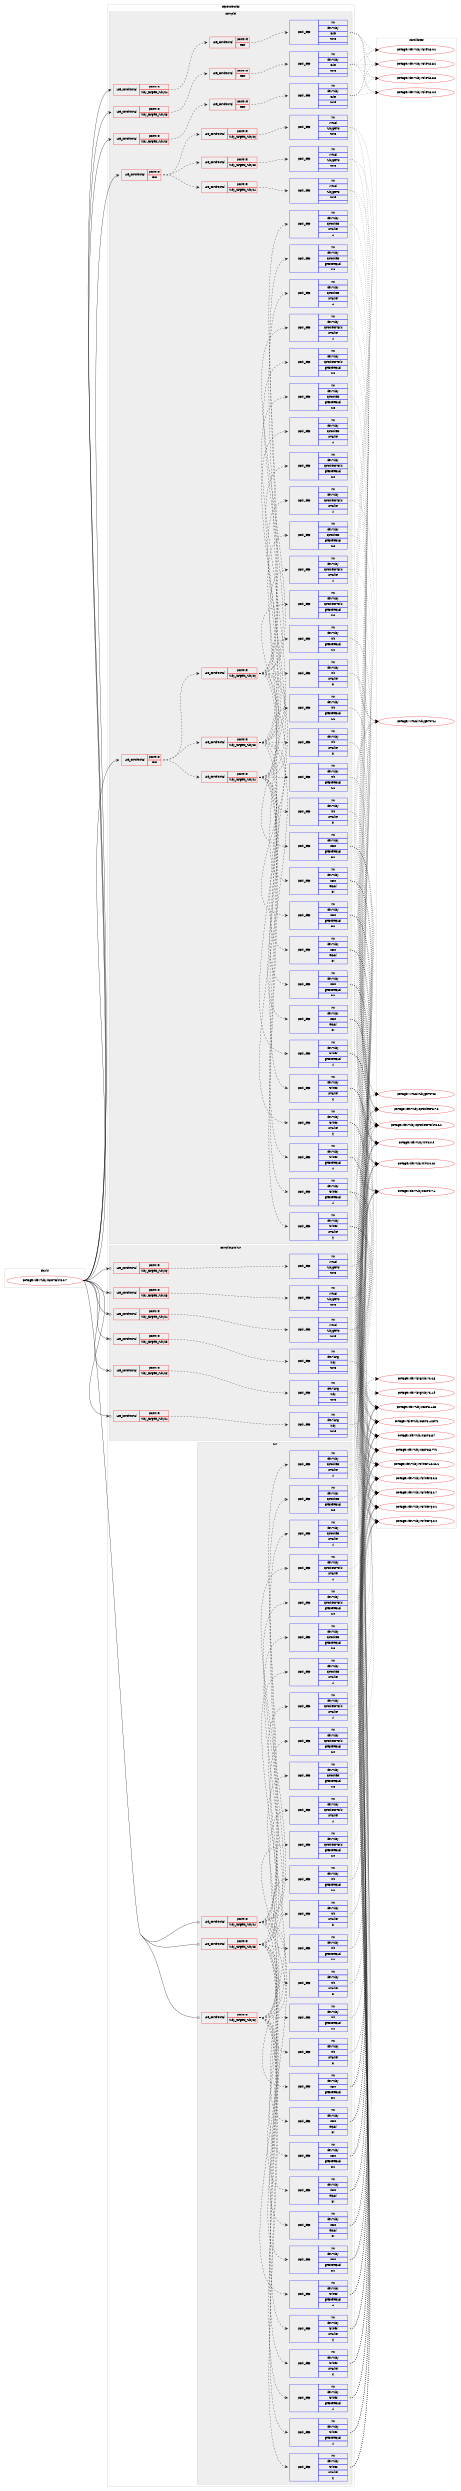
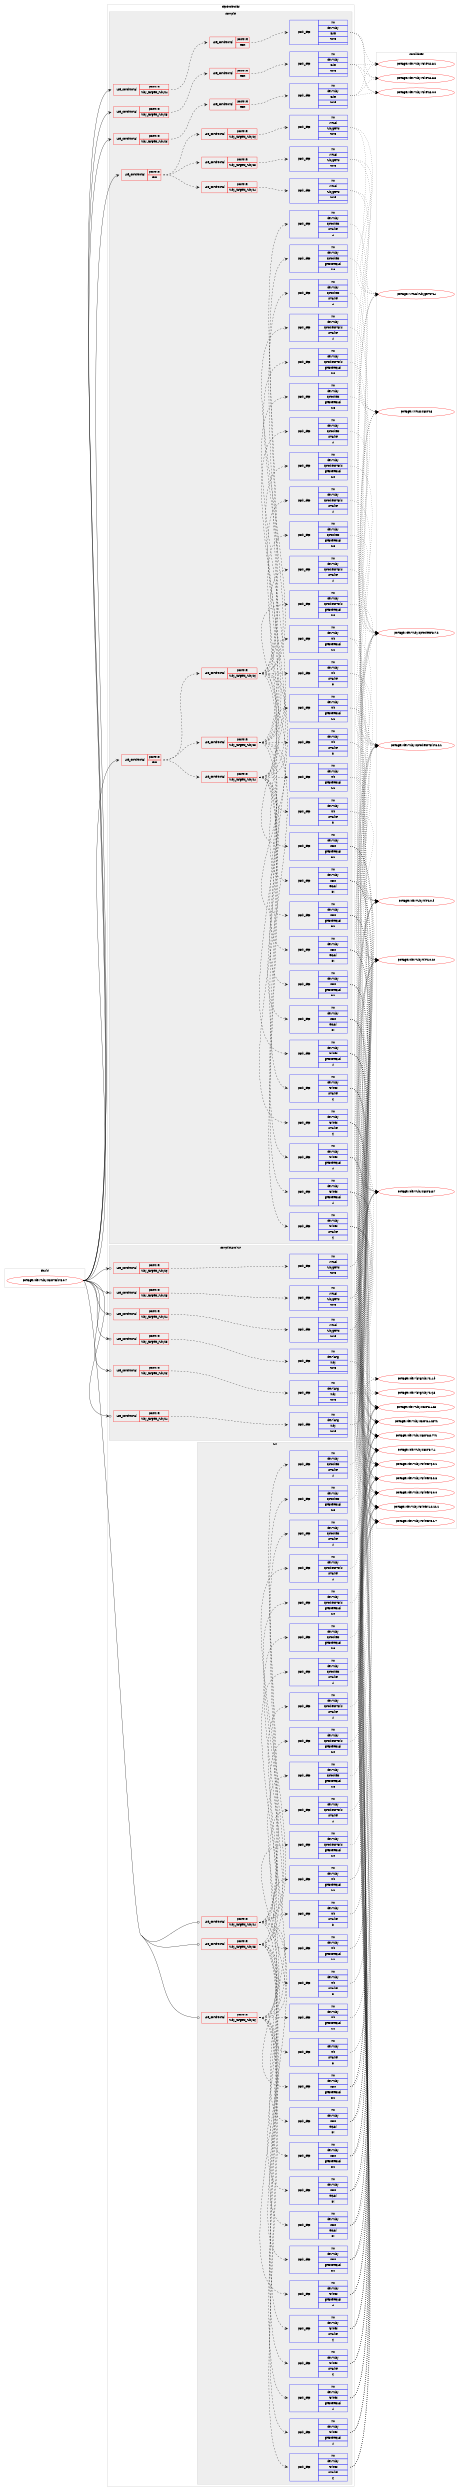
(416, 50) -> none
(416, 1094) -> (416, 412)
(416, 1422) -> (416, 1422)
